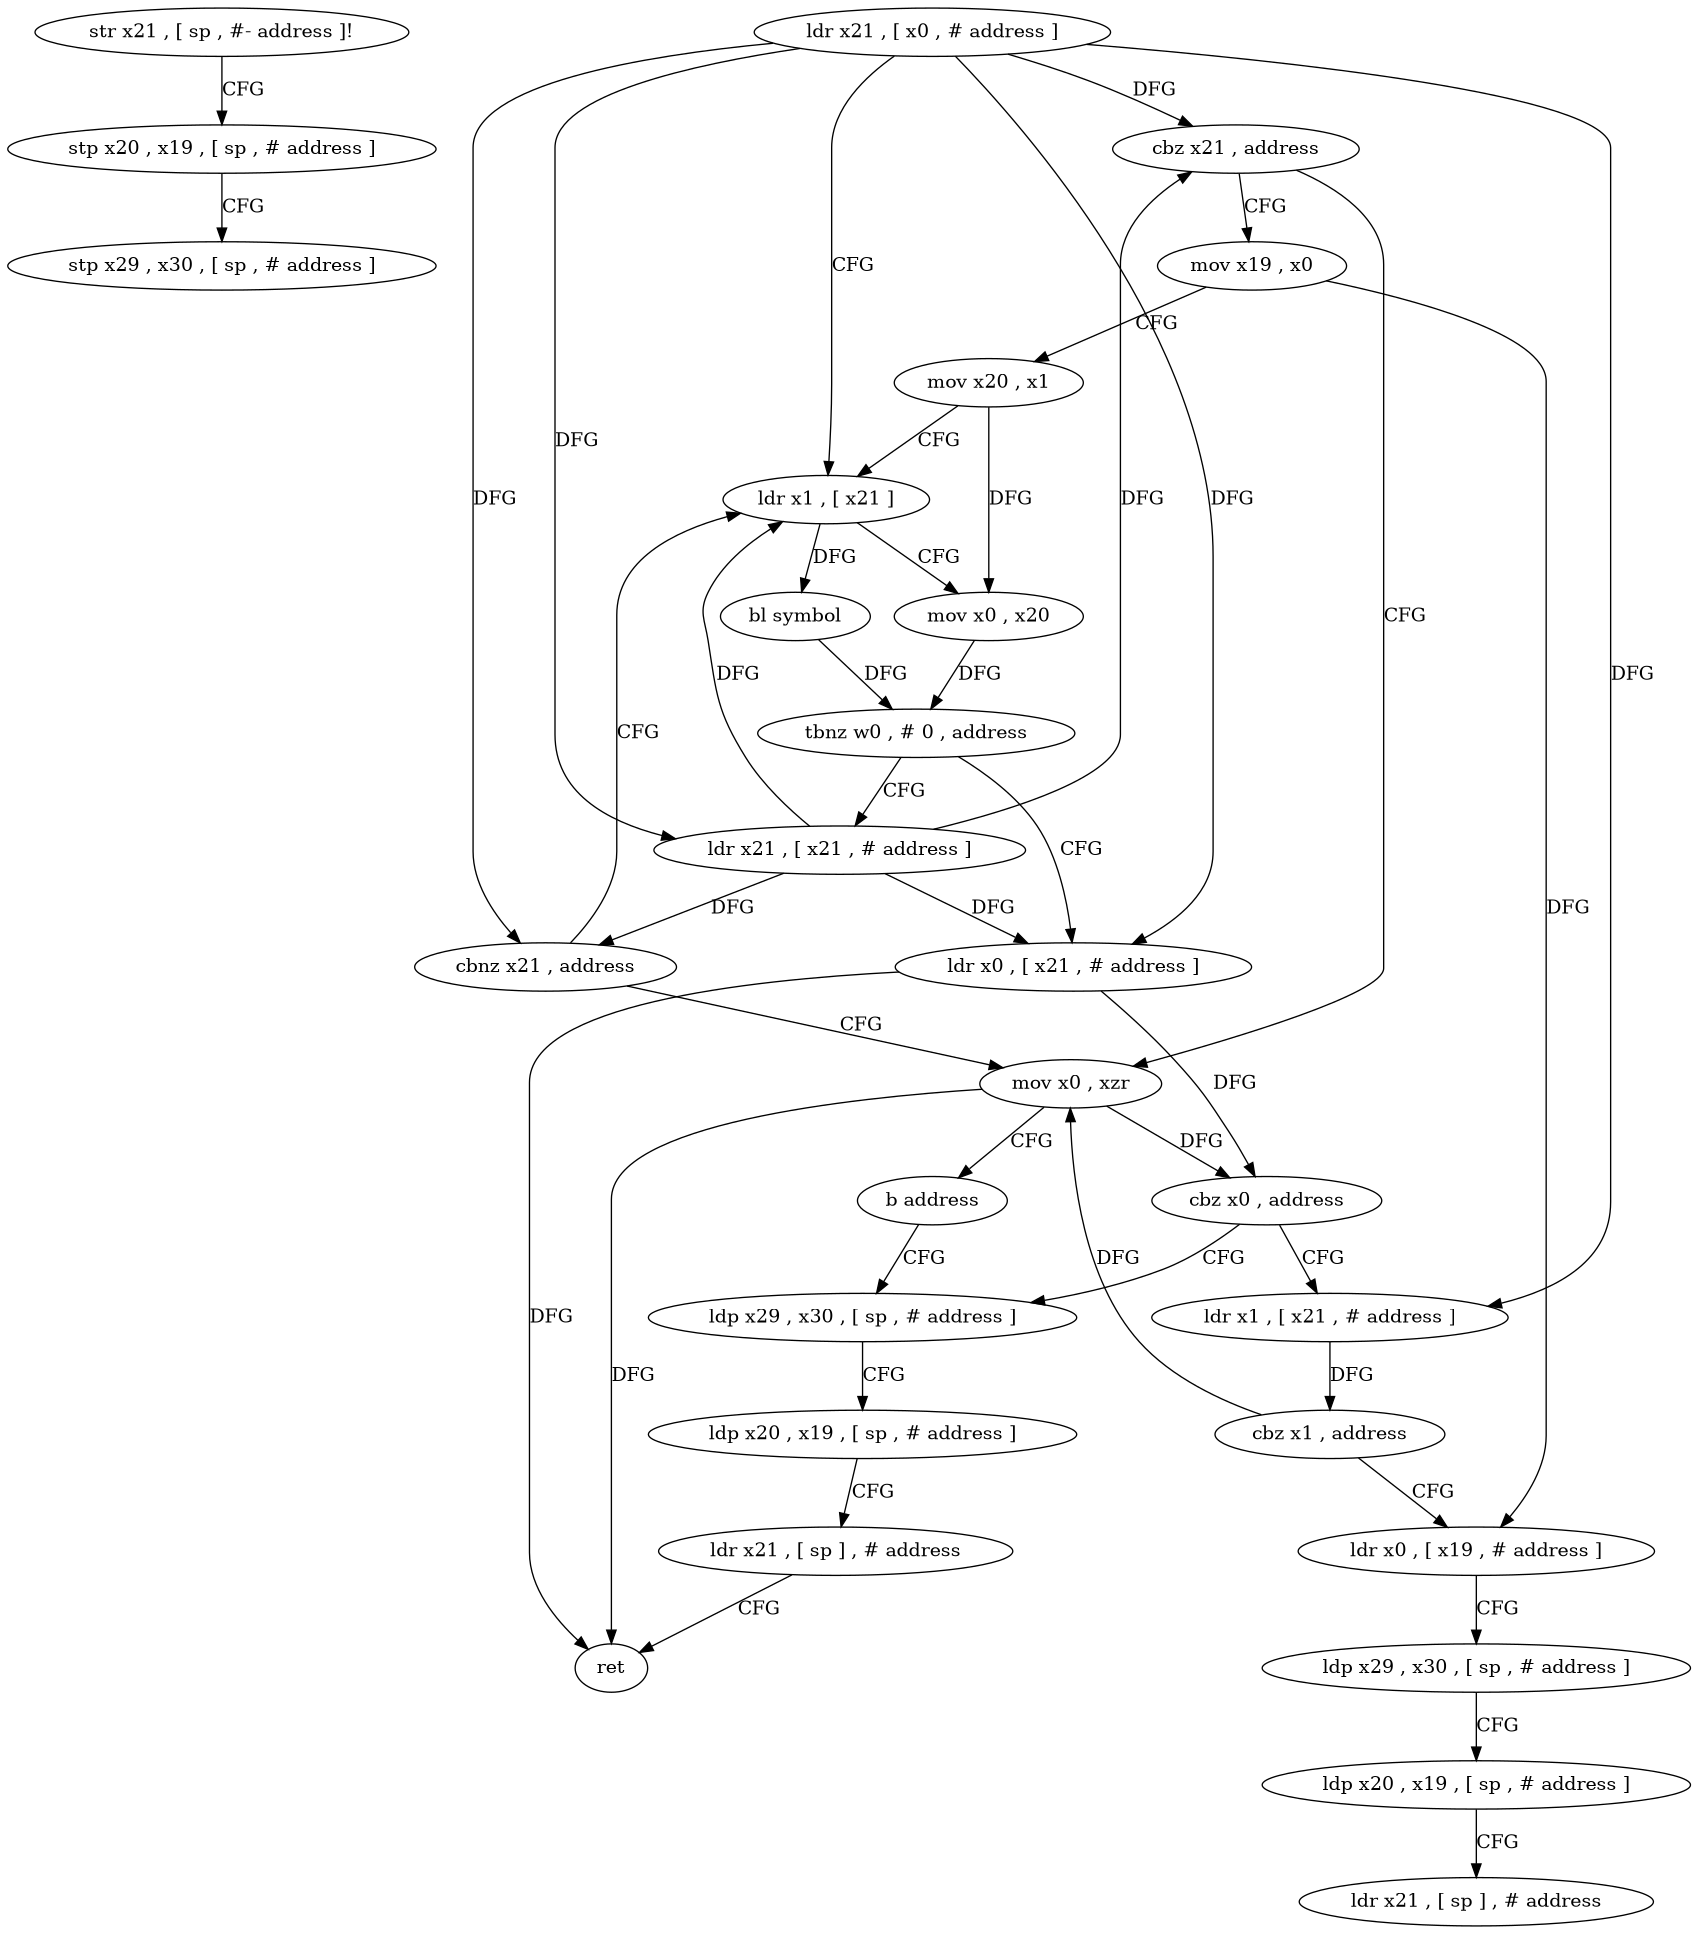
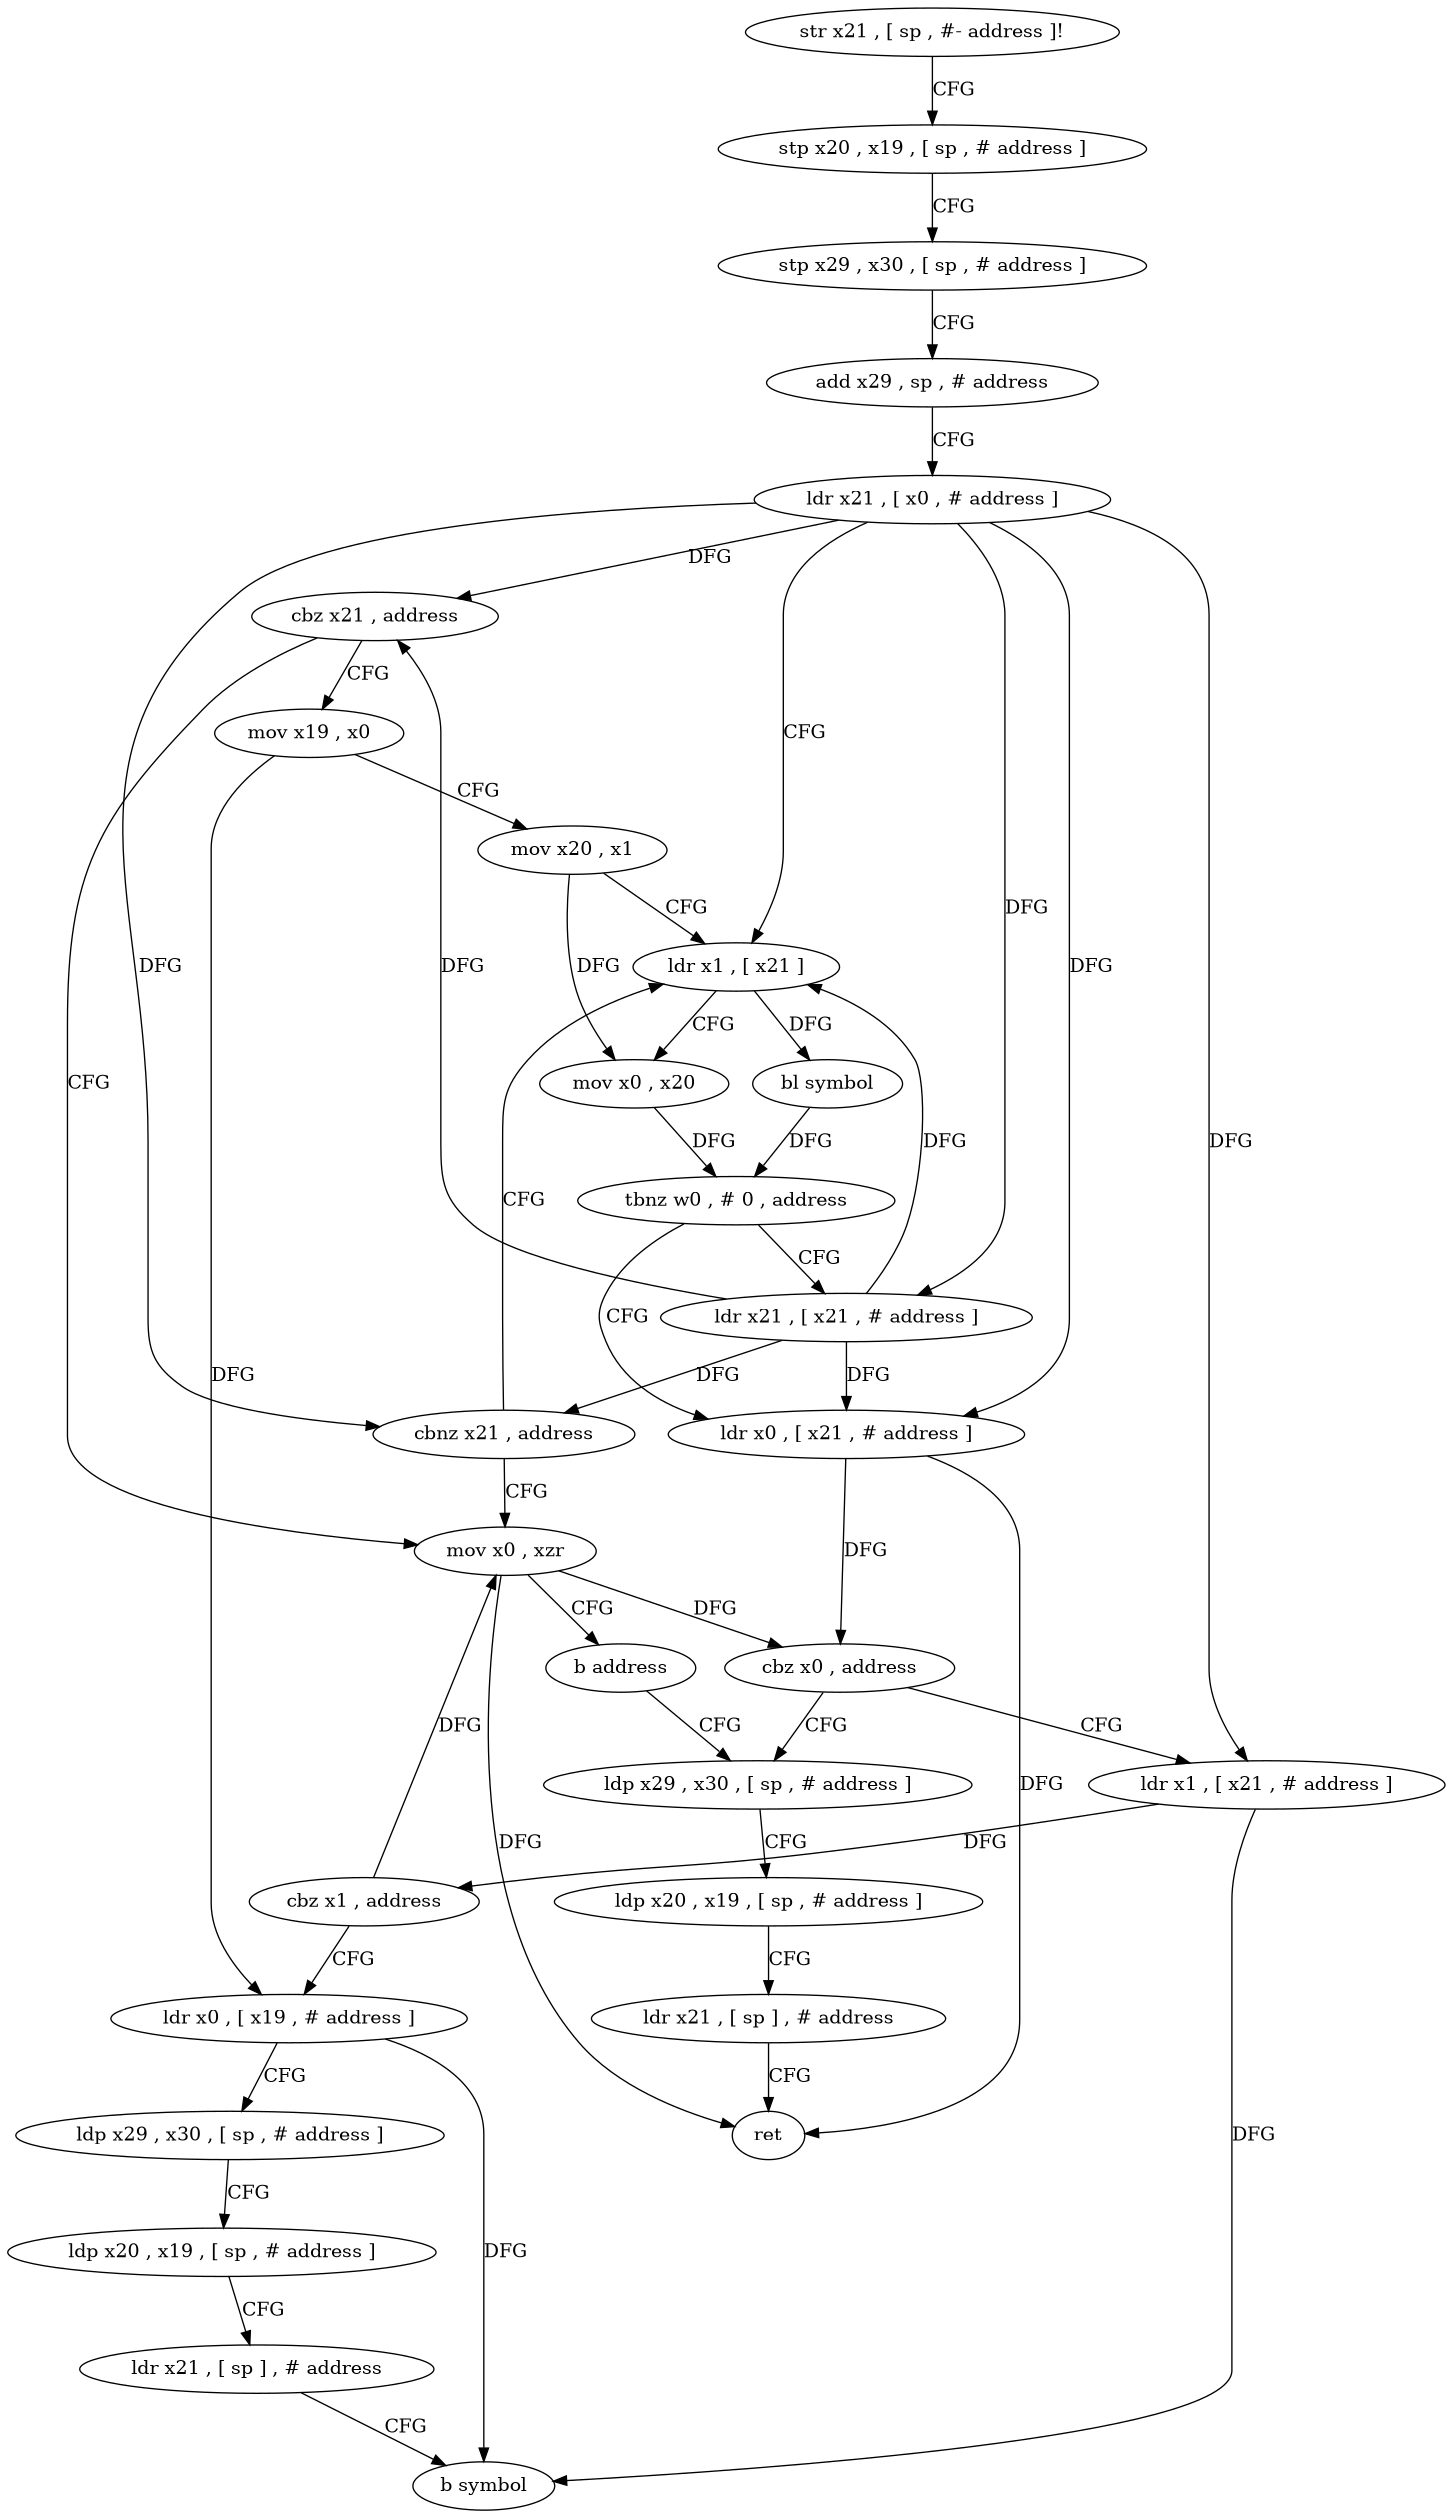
none -> (932, 383)
none -> (484, 2486)
